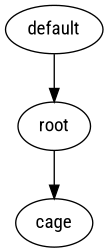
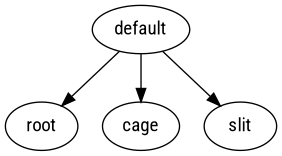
none -> (240, 126)
(54, 168) -> (141, 71)
